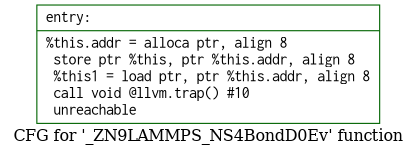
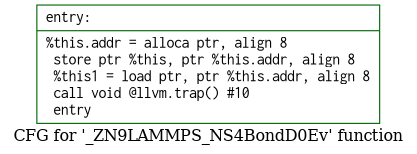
(92, 110) -> (69, 110)
